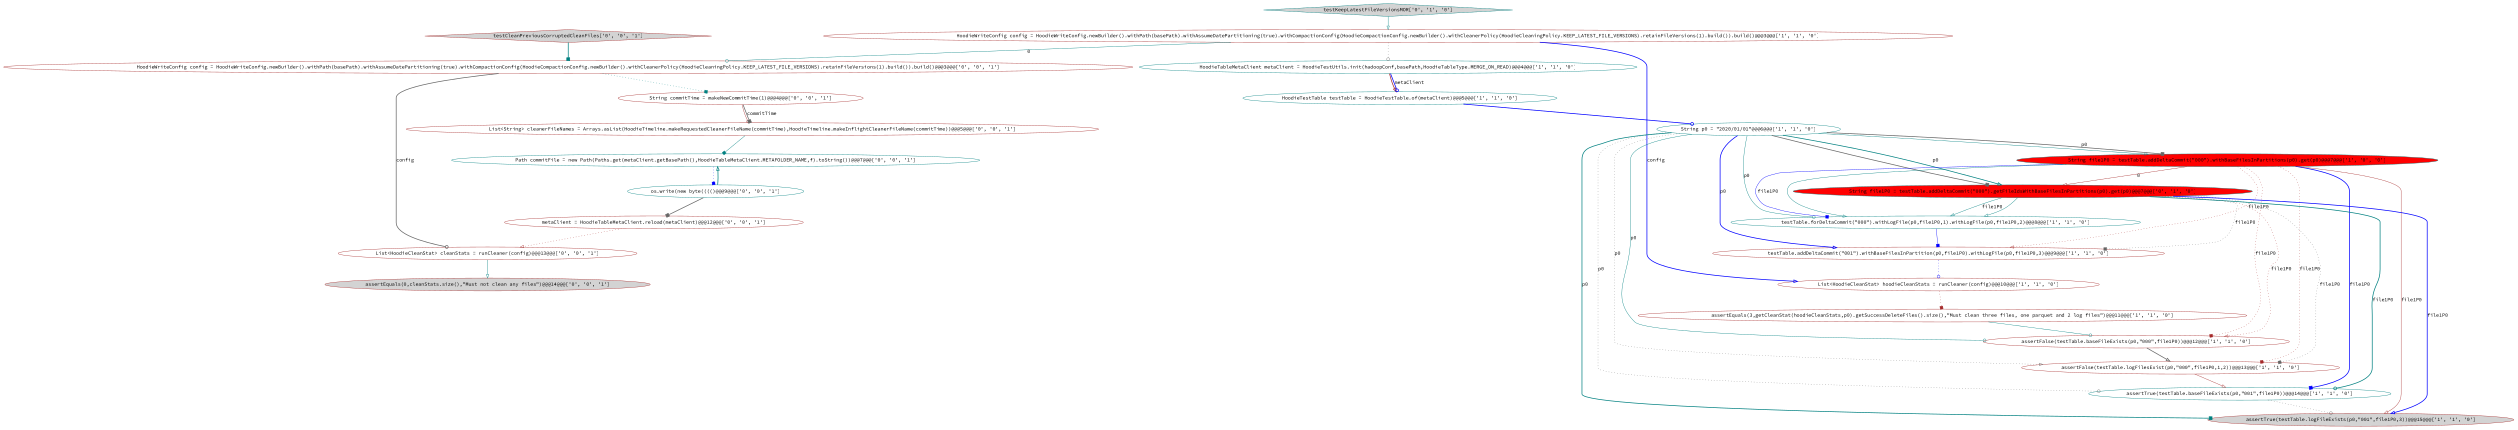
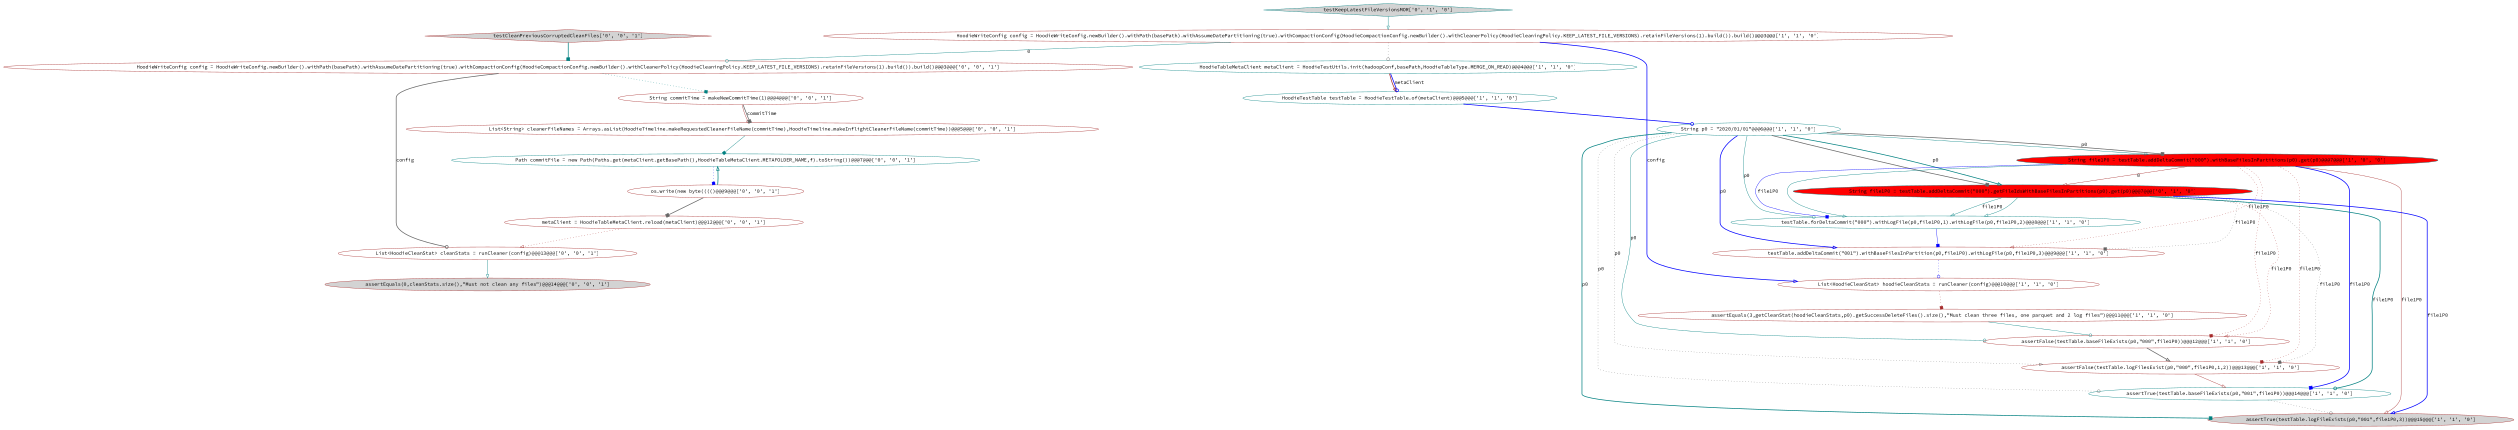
(716, 191) -> (716, 191)
